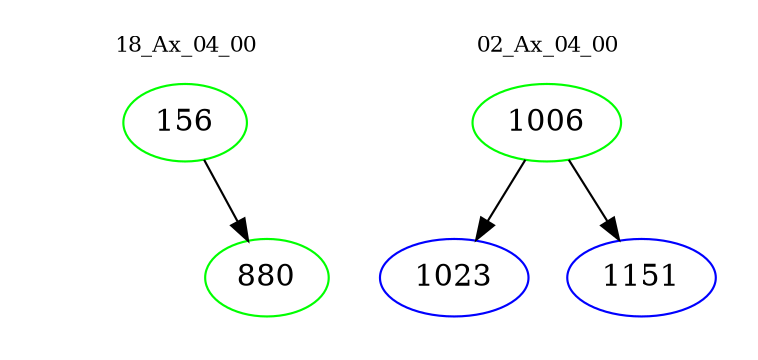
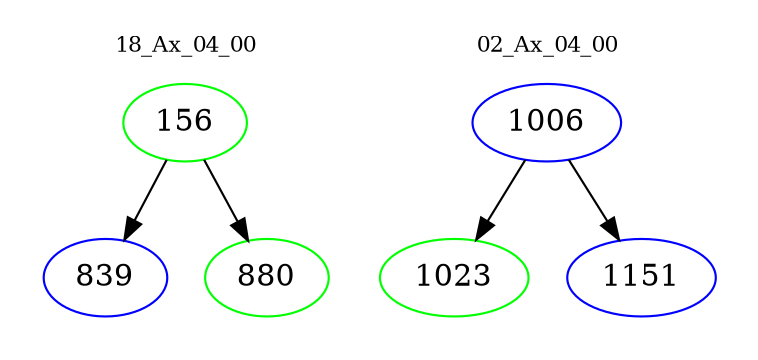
(547, 123) -> (547, 123)
none -> (105, 278)
(454, 278) -> (454, 278)
